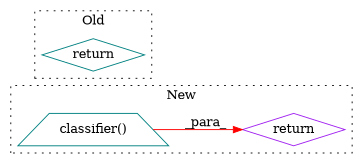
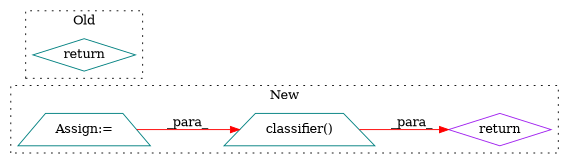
none -> (84, 130)
